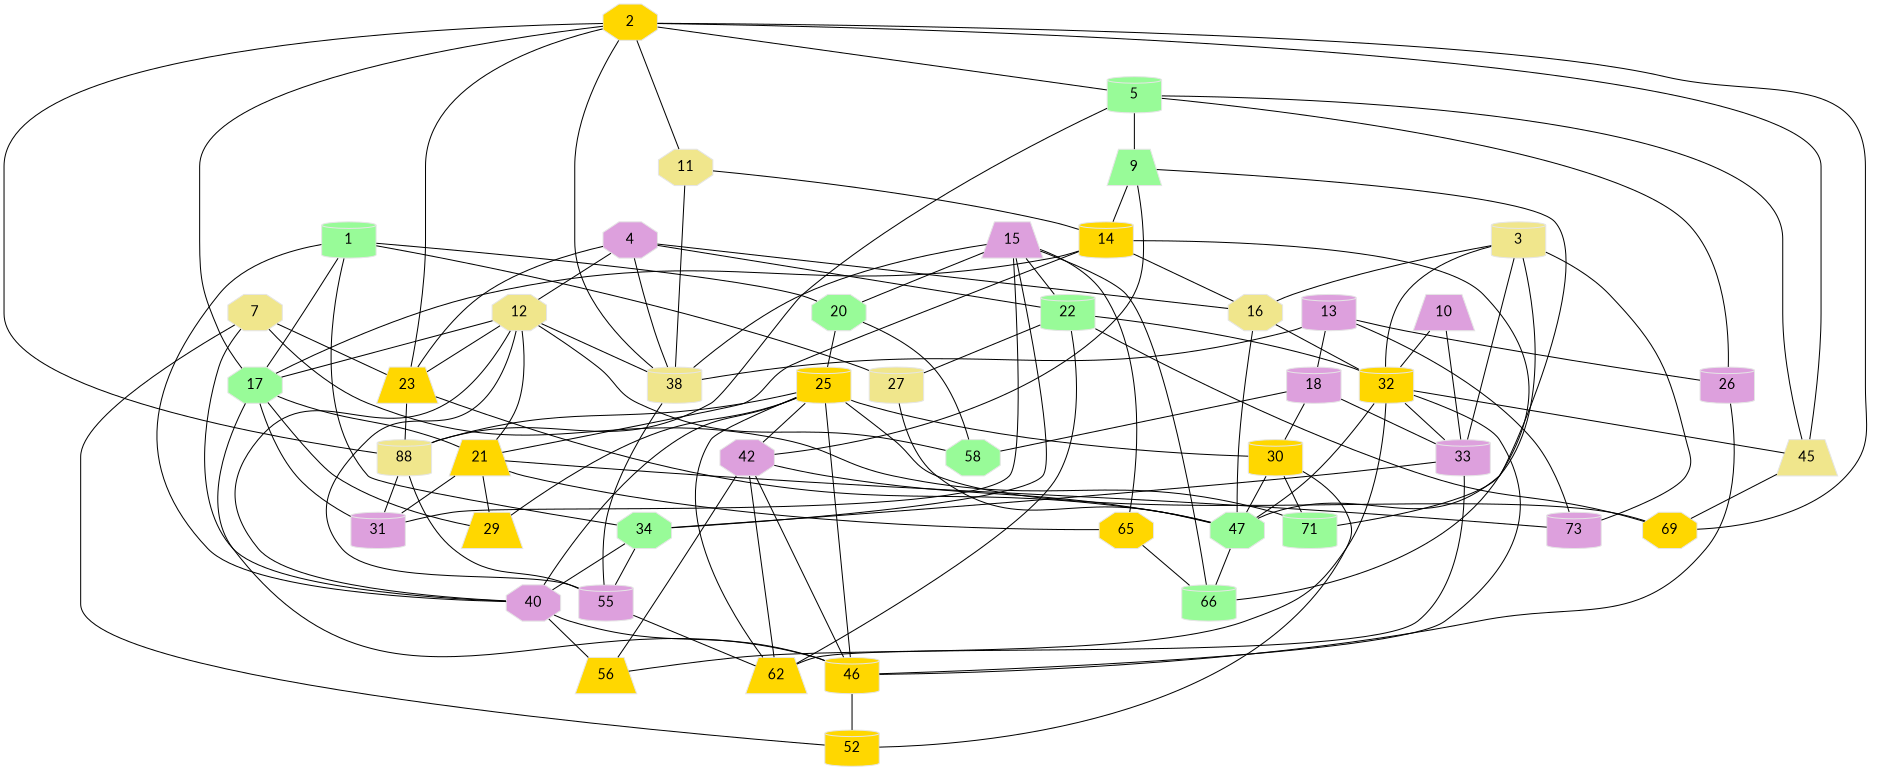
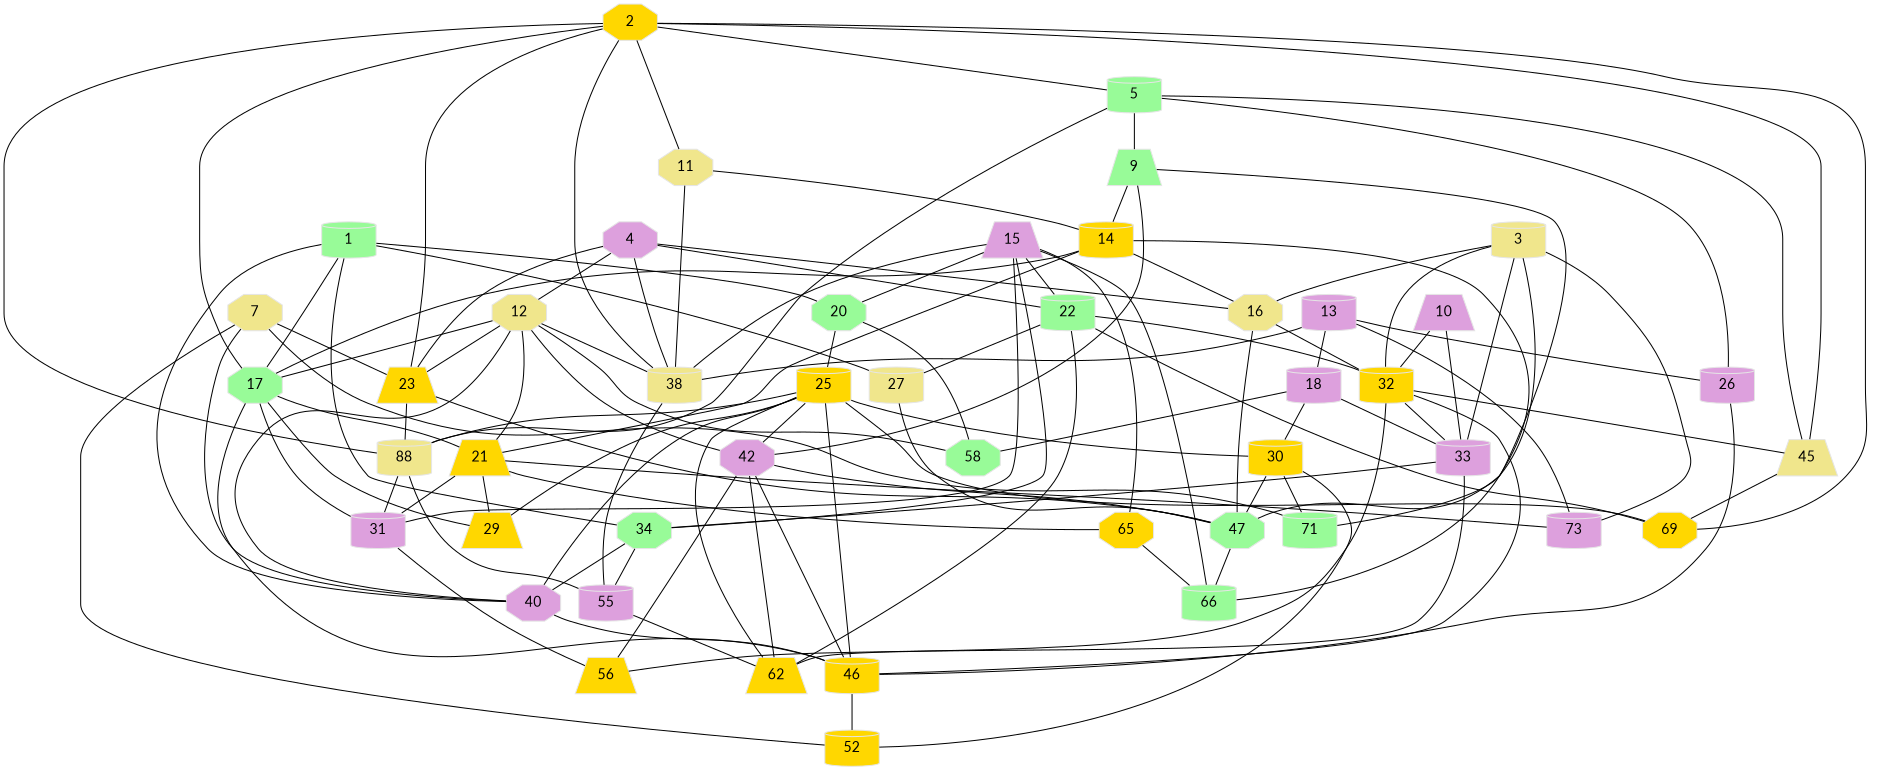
(1321, 467) -> none
(327, 509) -> (614, 409)
(569, 638) -> (487, 614)
